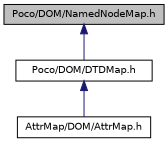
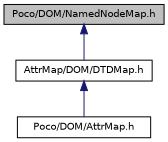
(84, 71) -> (84, 71)
(84, 127) -> (84, 127)
